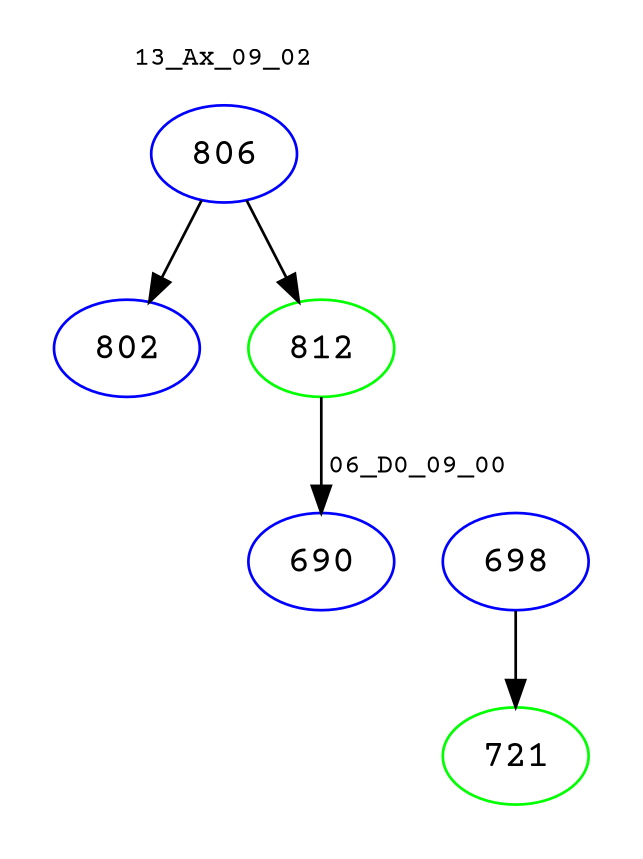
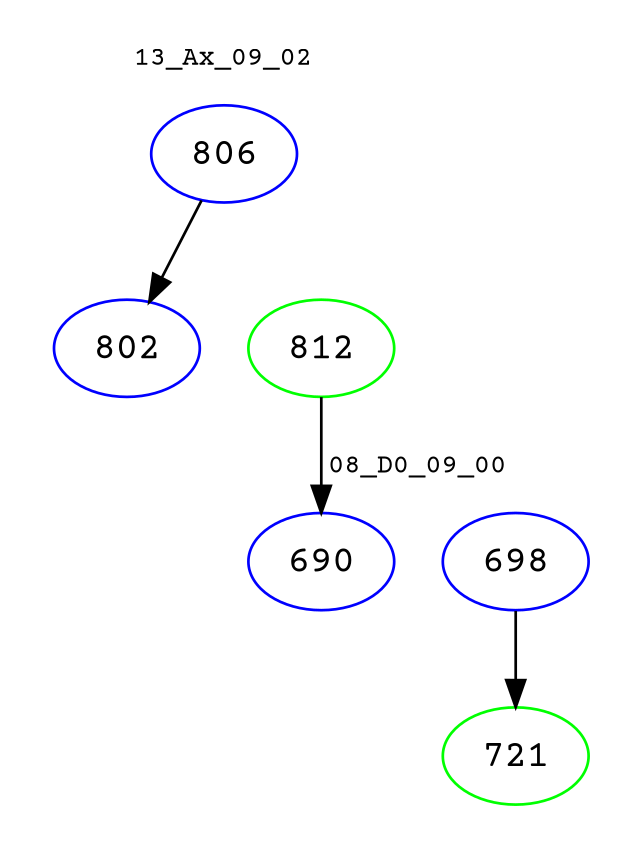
(266, 239) -> none
(418, 466) -> (418, 466)
